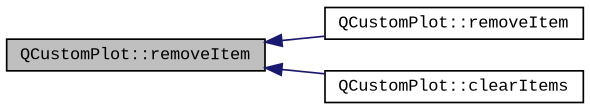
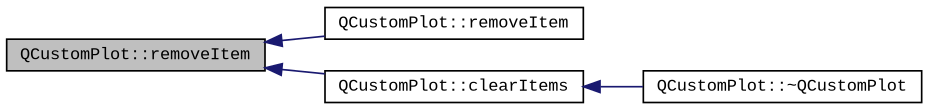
none -> (782, 87)
